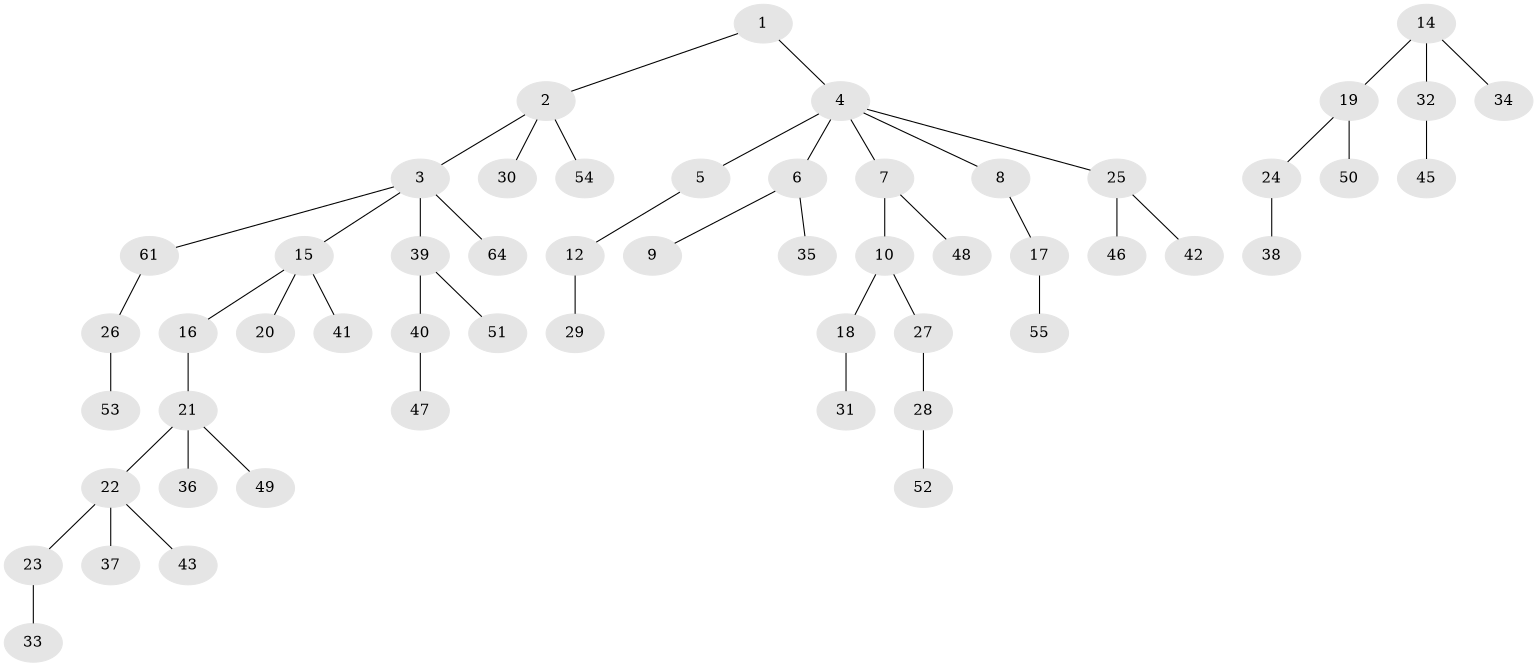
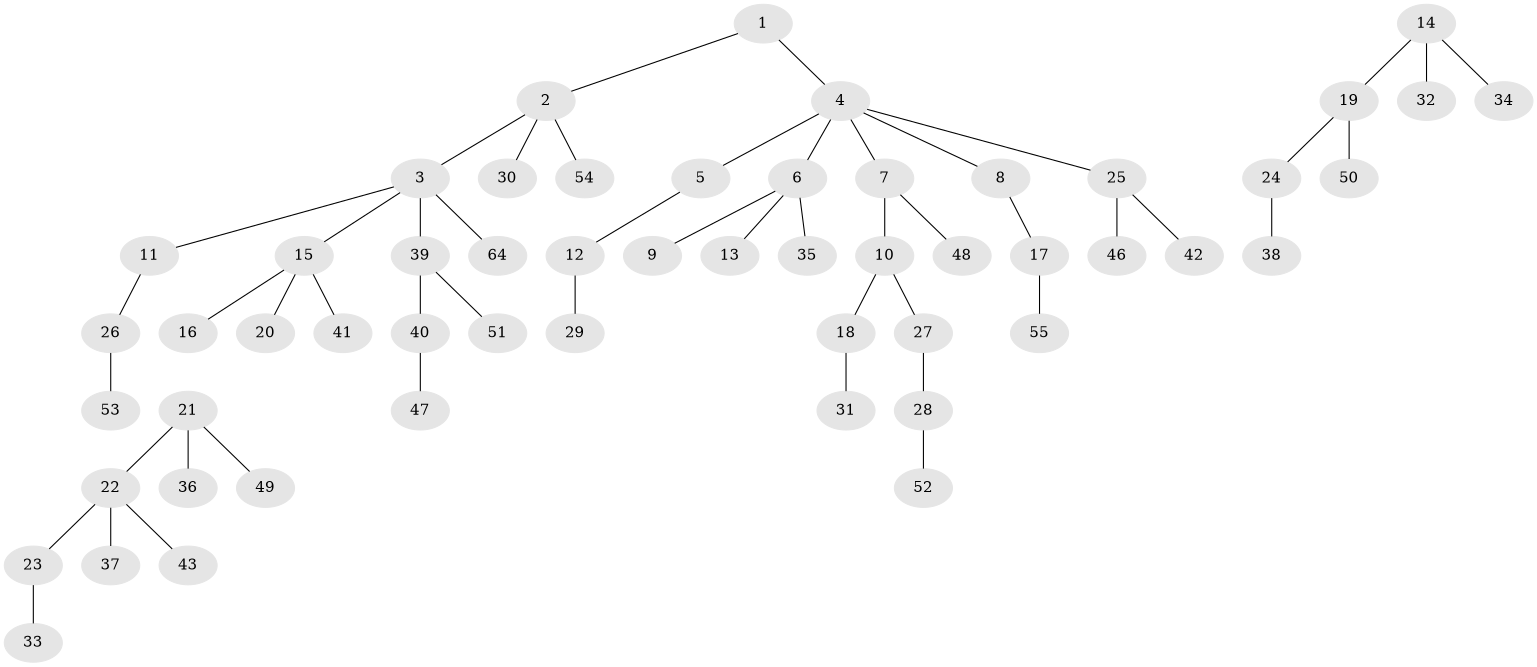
(1427, 178) -> none
(149, 256) -> (149, 256)
none -> (730, 256)
(188, 372) -> none
